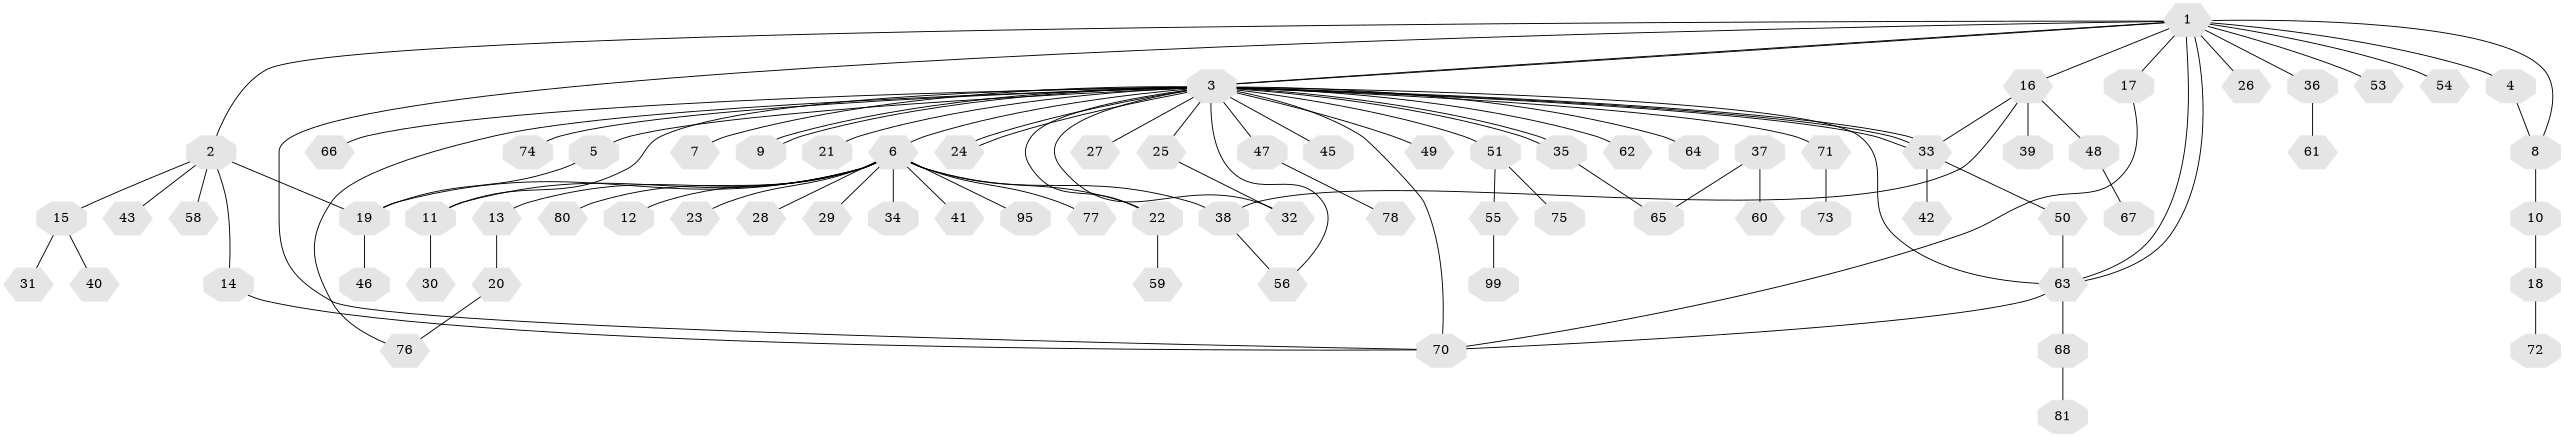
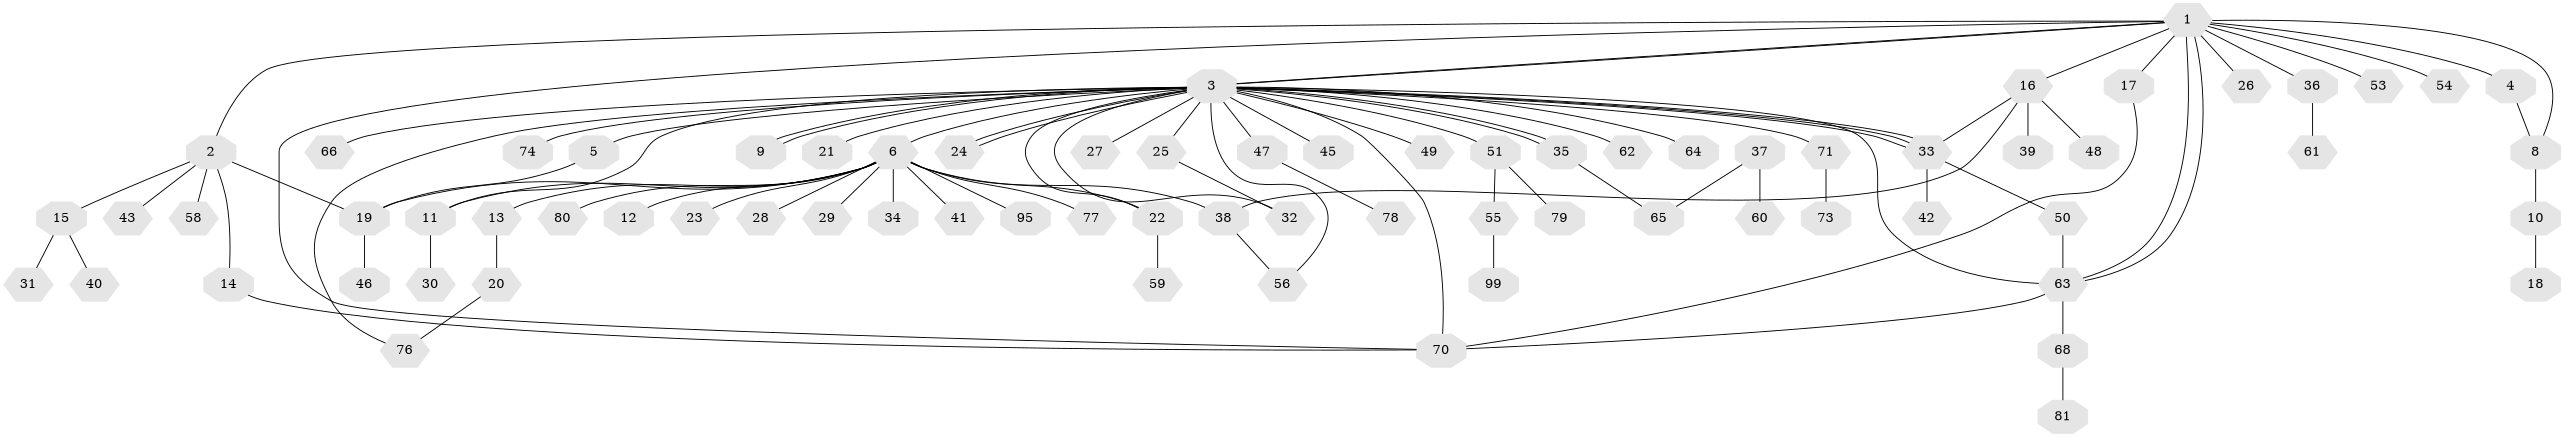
(695, 152) -> none
(1560, 218) -> (1560, 218)
(2129, 218) -> none
(2536, 351) -> none
